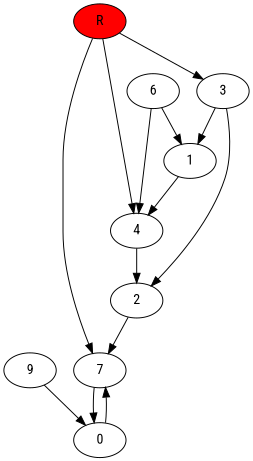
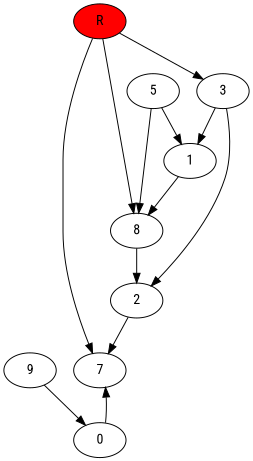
(153, 91) -> (153, 91)
(137, 231) -> (137, 231)
(93, 400) -> none
